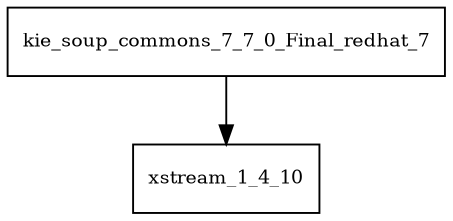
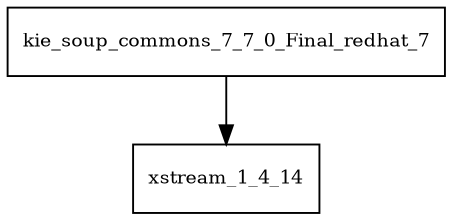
(226, 179) -> (226, 179)
